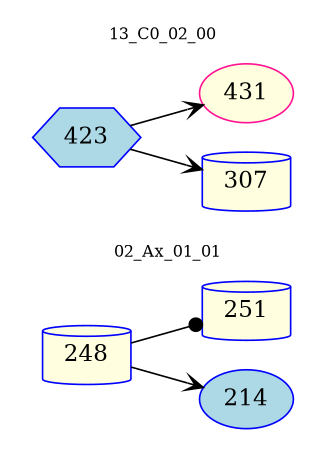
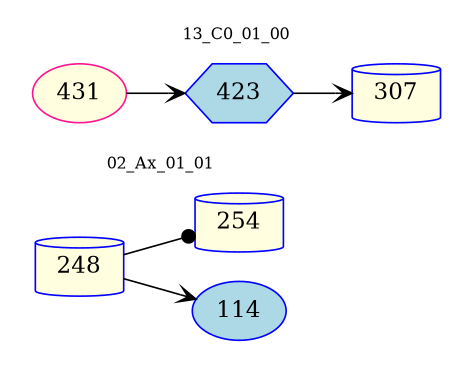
(163, 35) -> (237, 35)
(159, 118) -> (147, 93)
(246, 311) -> (239, 223)
(246, 399) -> (239, 311)
